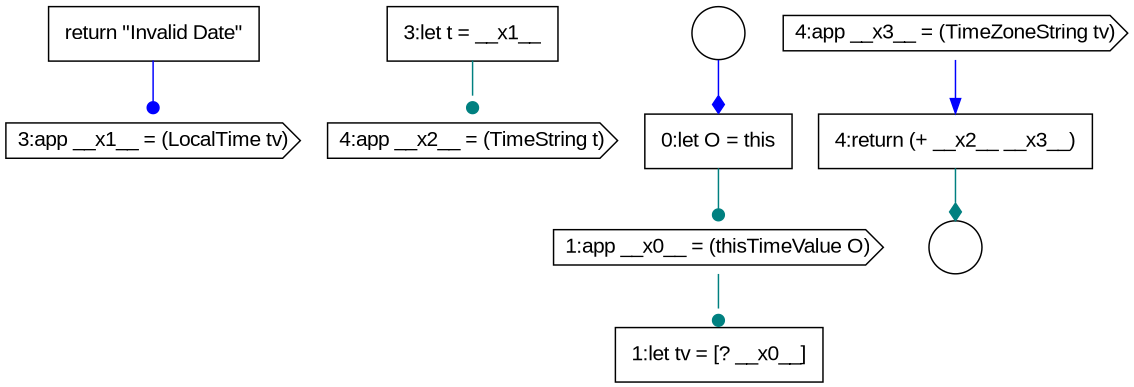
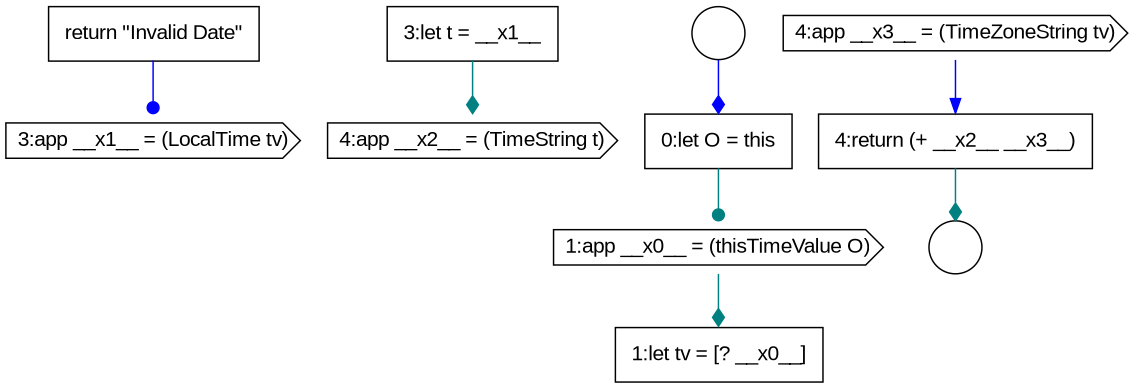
(473, 78) -> (473, 78)
(718, 291) -> (718, 291)
